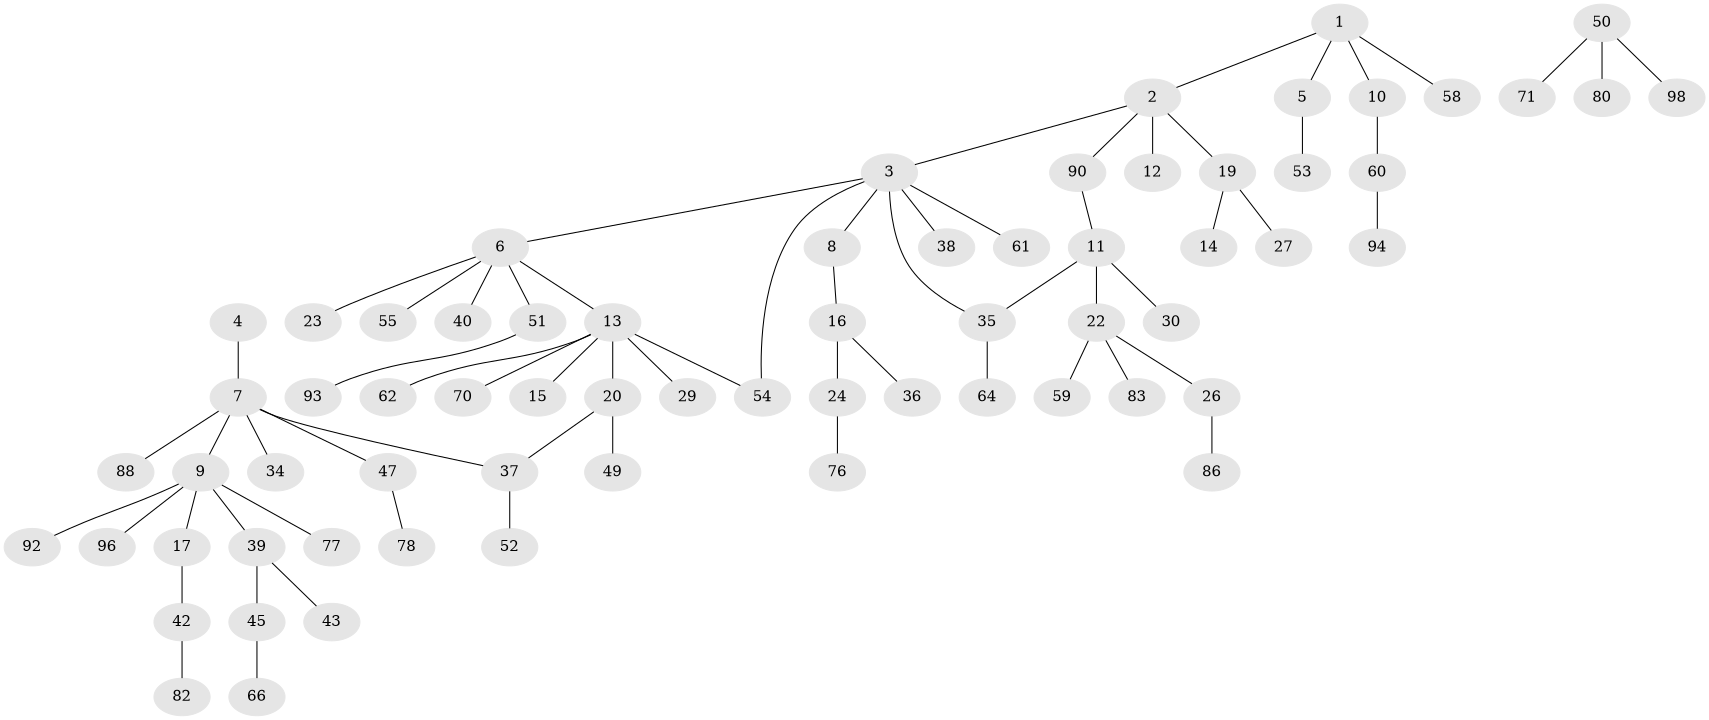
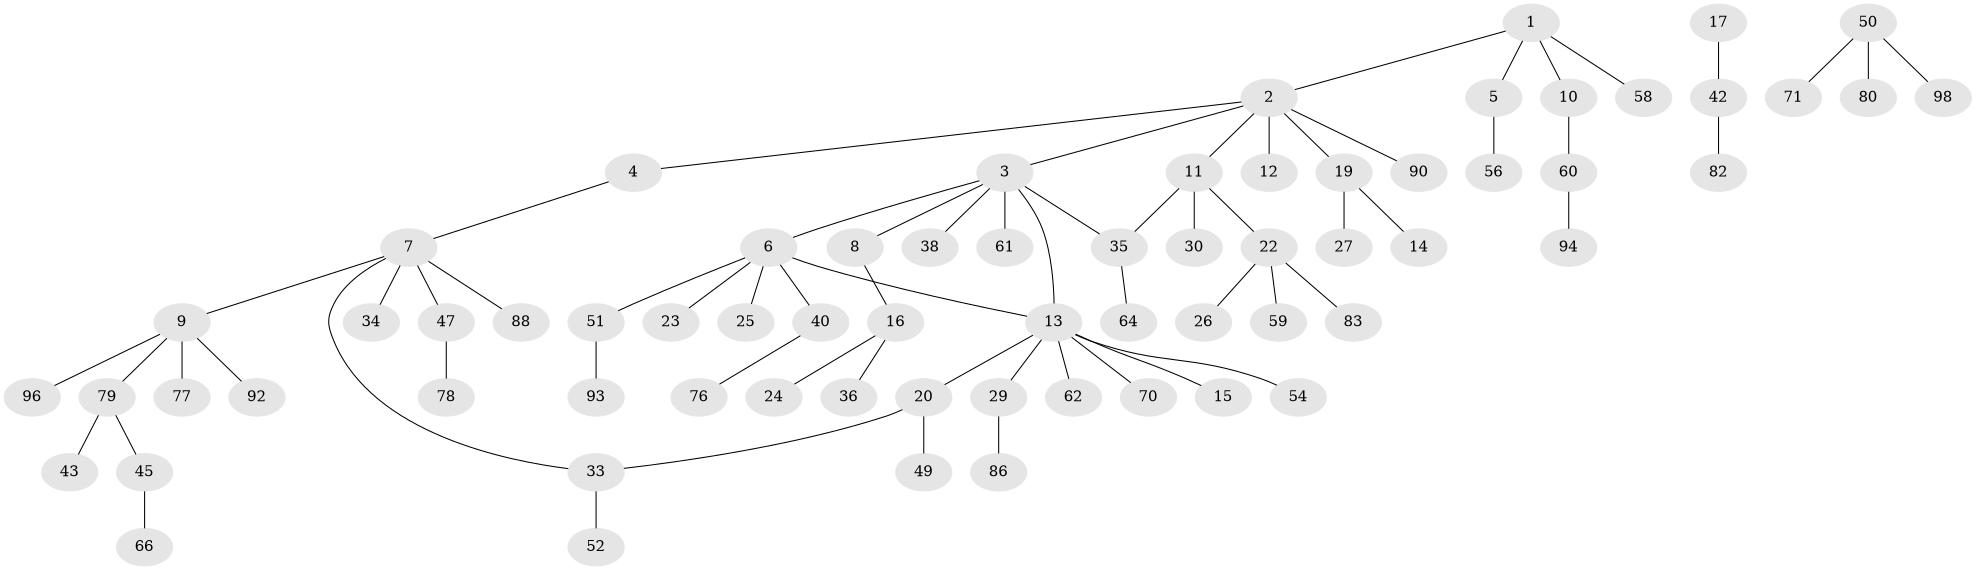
none -> (951, 135)
(1302, 173) -> (1494, 173)
(1087, 210) -> (1232, 135)
(779, 260) -> (1047, 243)
(388, 322) -> (746, 322)
(837, 435) -> (760, 360)
(1212, 435) -> (999, 435)
(510, 472) -> (596, 472)
(191, 510) -> none
(257, 547) -> (107, 397)
